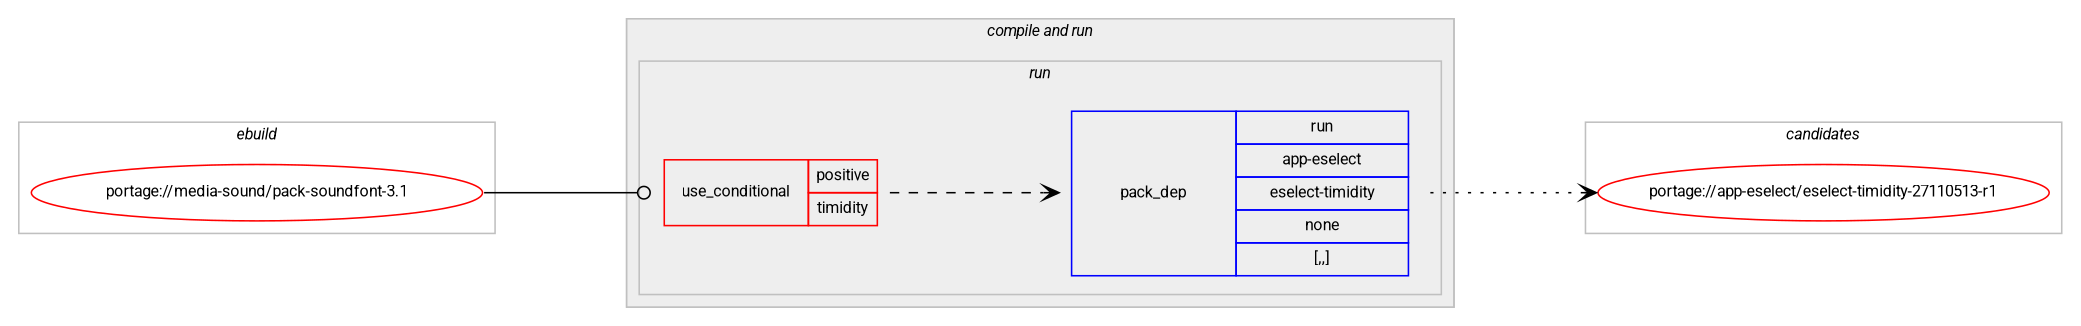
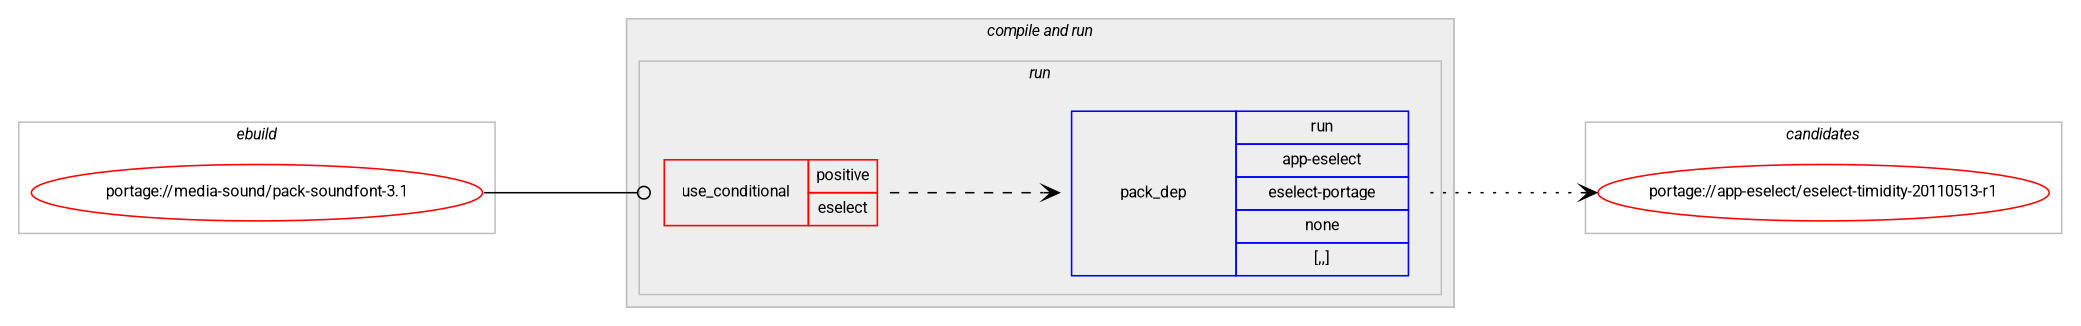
(1322, 193) -> (1322, 193)
(1824, 193) -> (1824, 193)
(843, 208) -> (843, 208)
